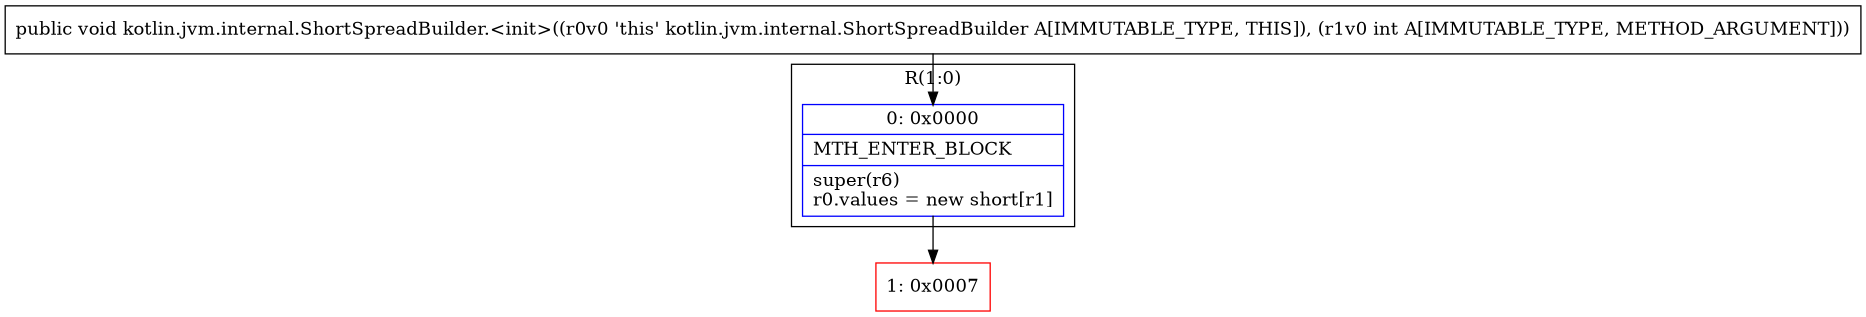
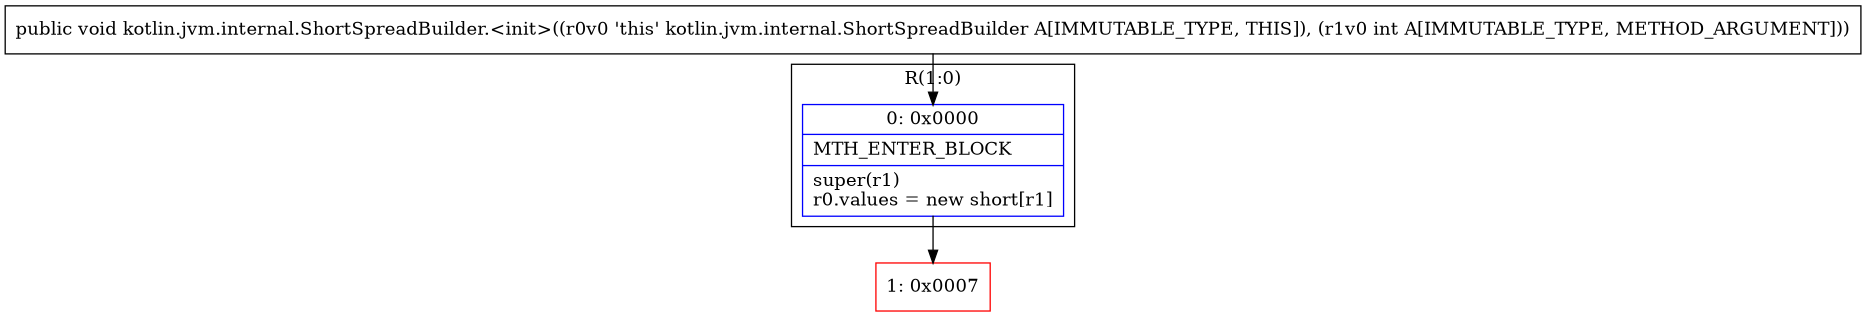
(856, 181) -> (856, 181)
